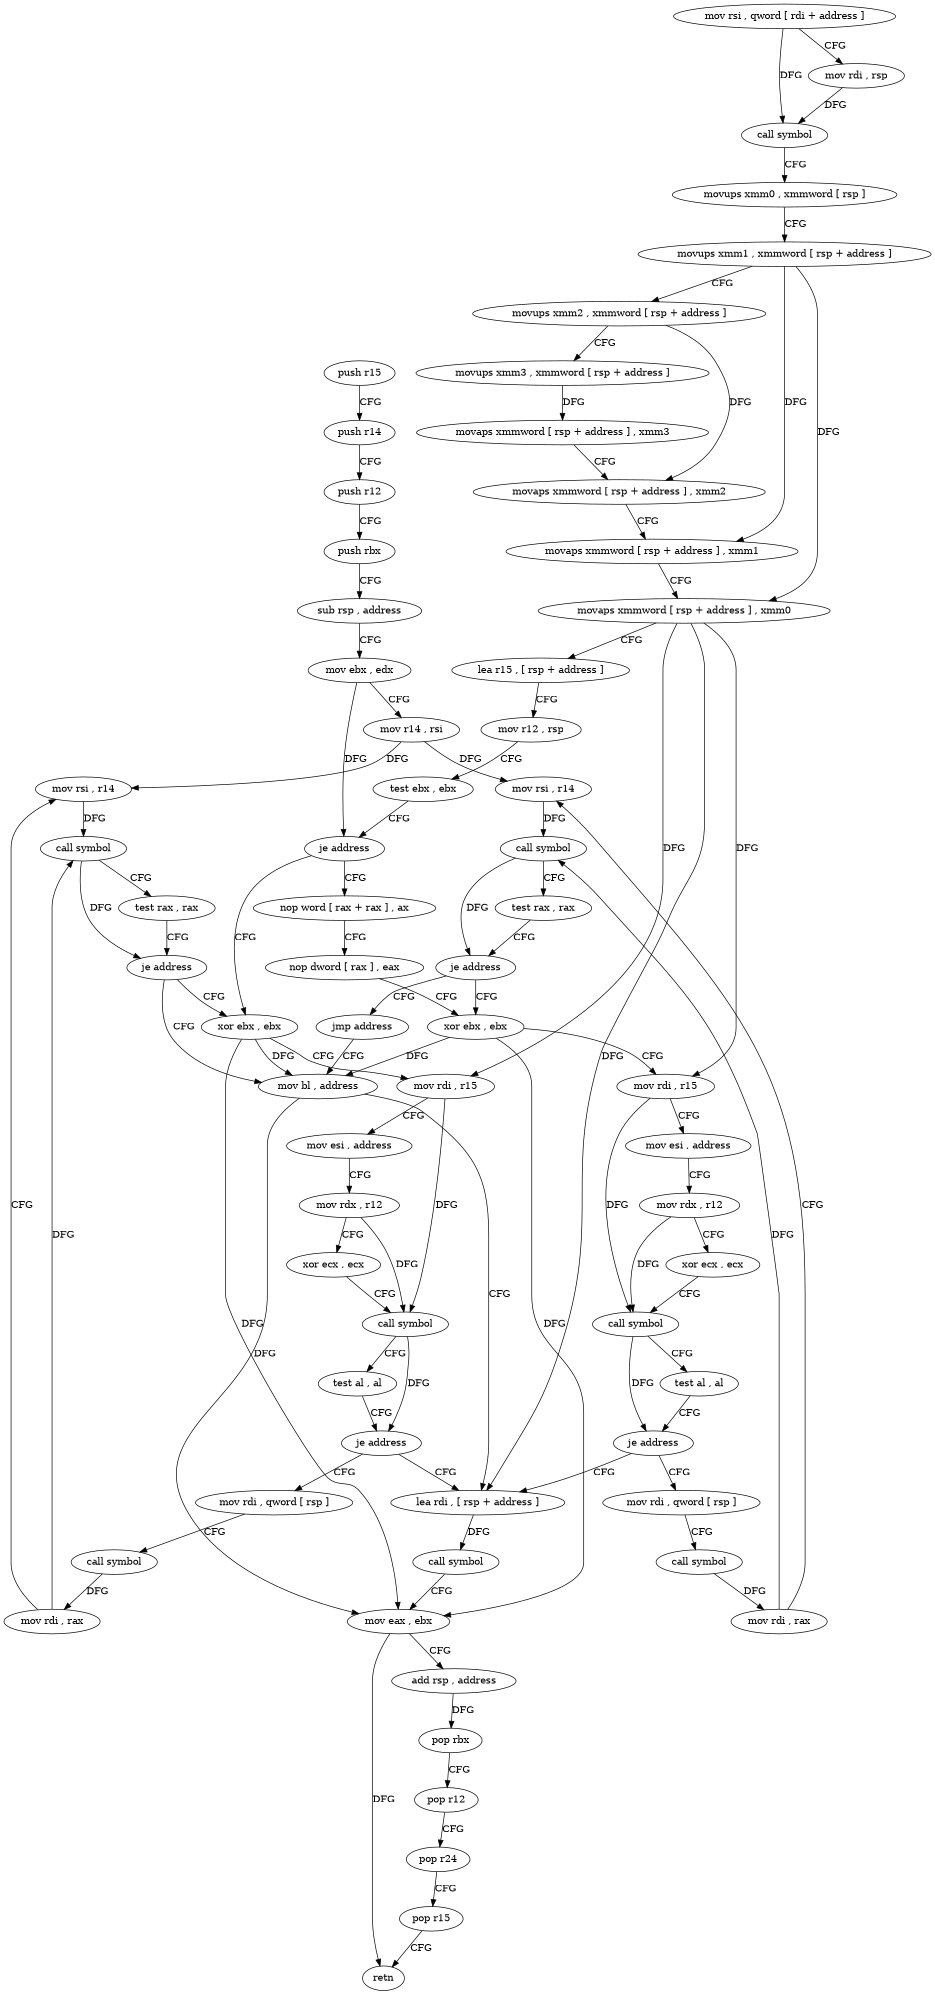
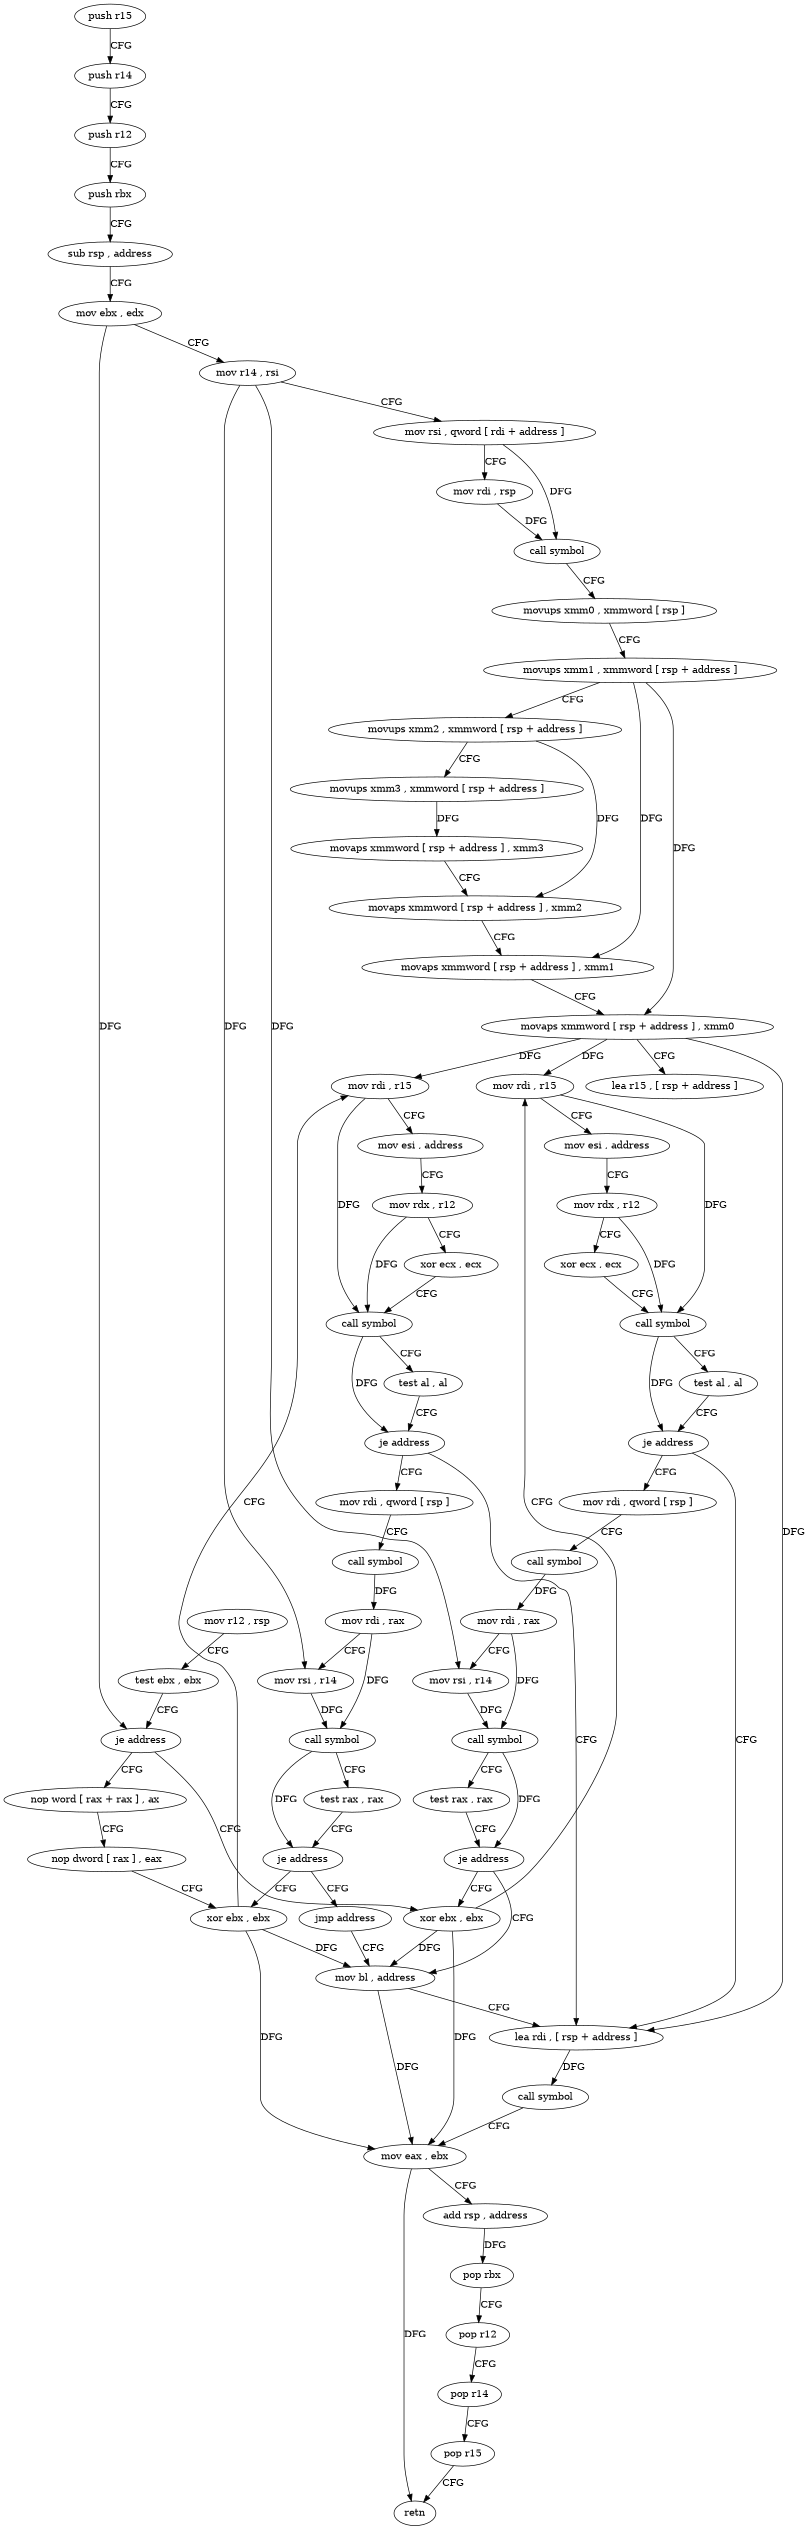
none -> (358, 401)
(536, 697) -> none
(438, 1859) -> (470, 2394)
